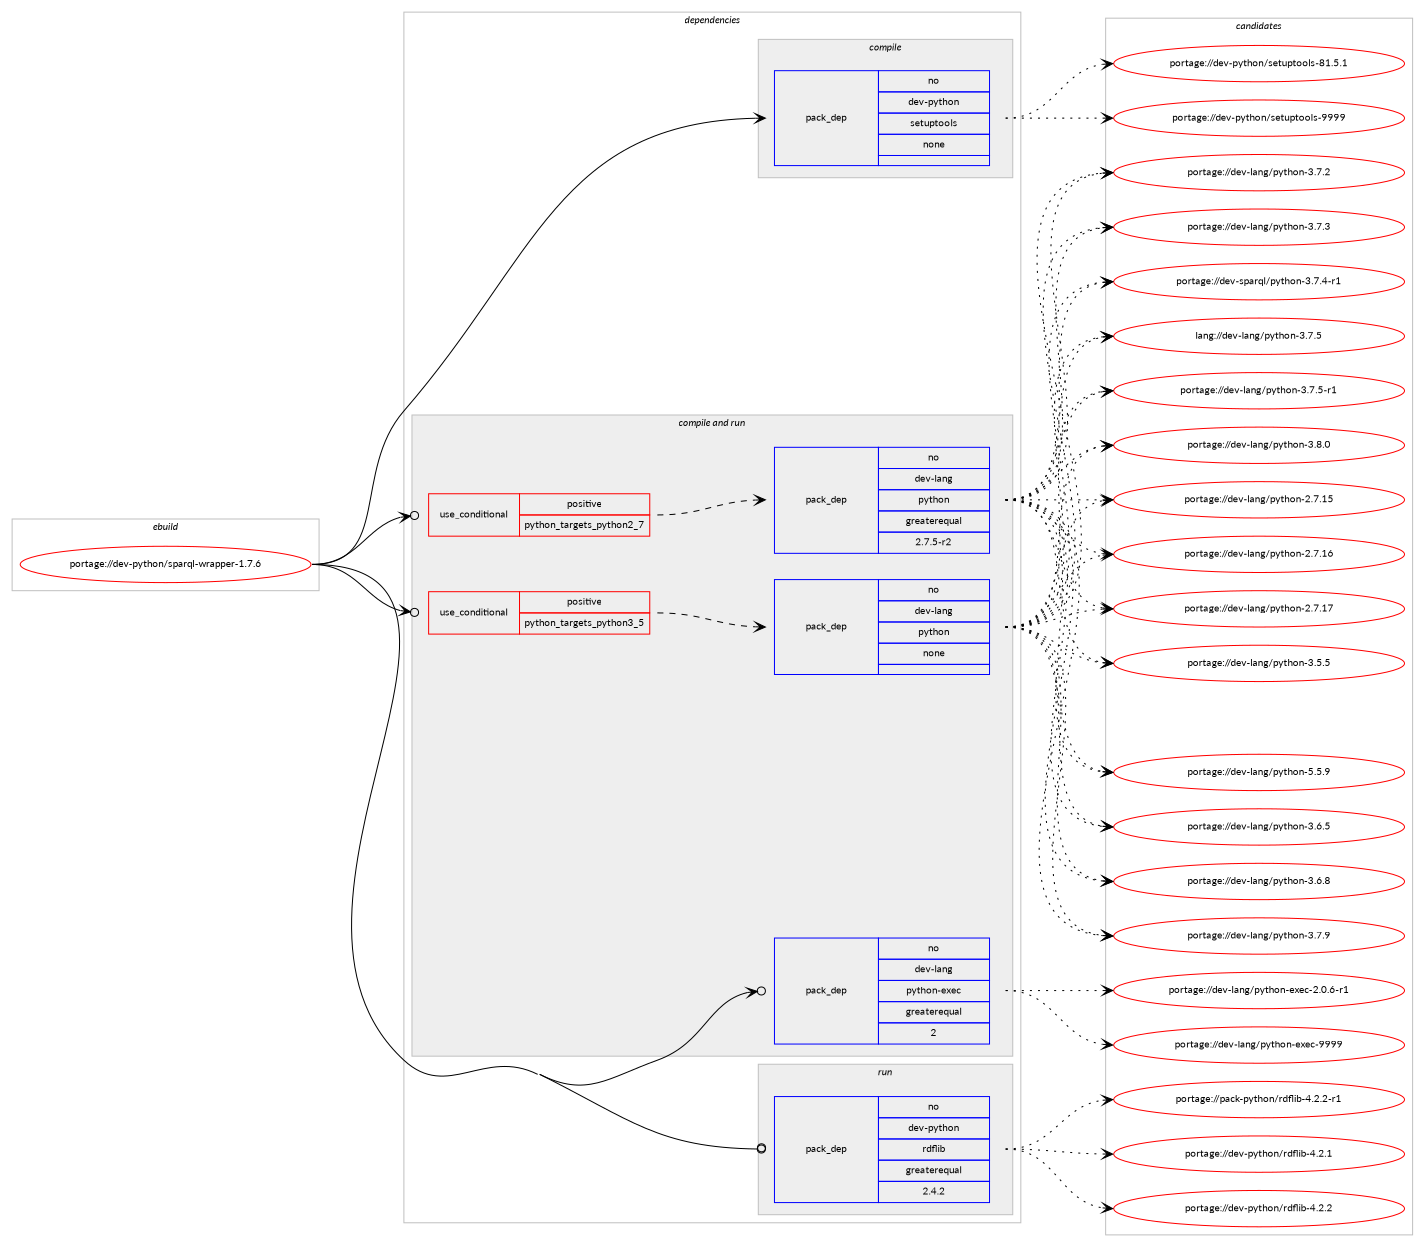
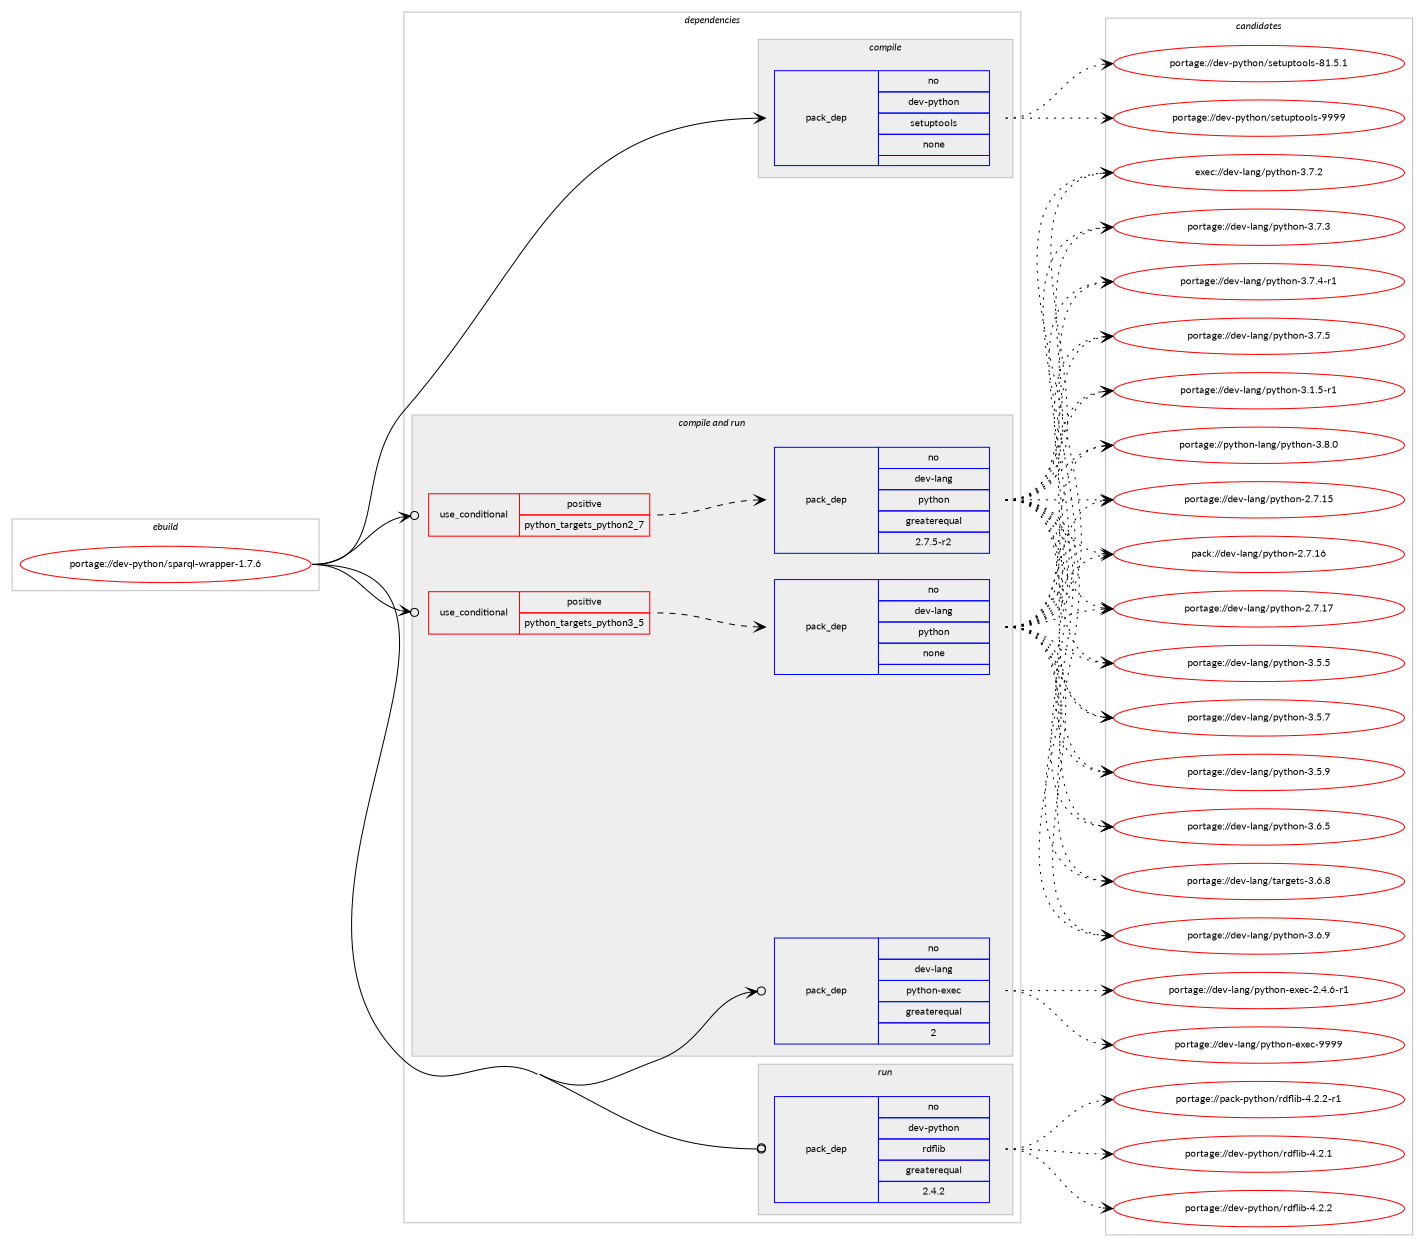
(1259, 173) -> (1259, 173)
(1259, 282) -> (1259, 282)
(1259, 336) -> (1259, 336)
(1259, 391) -> (1259, 391)
(1259, 445) -> (1259, 445)
(1259, 554) -> (1259, 554)
none -> (1259, 718)
(1259, 772) -> (1259, 772)
(1259, 881) -> (1259, 881)
(1259, 936) -> (1259, 936)
(1259, 991) -> (1259, 991)
